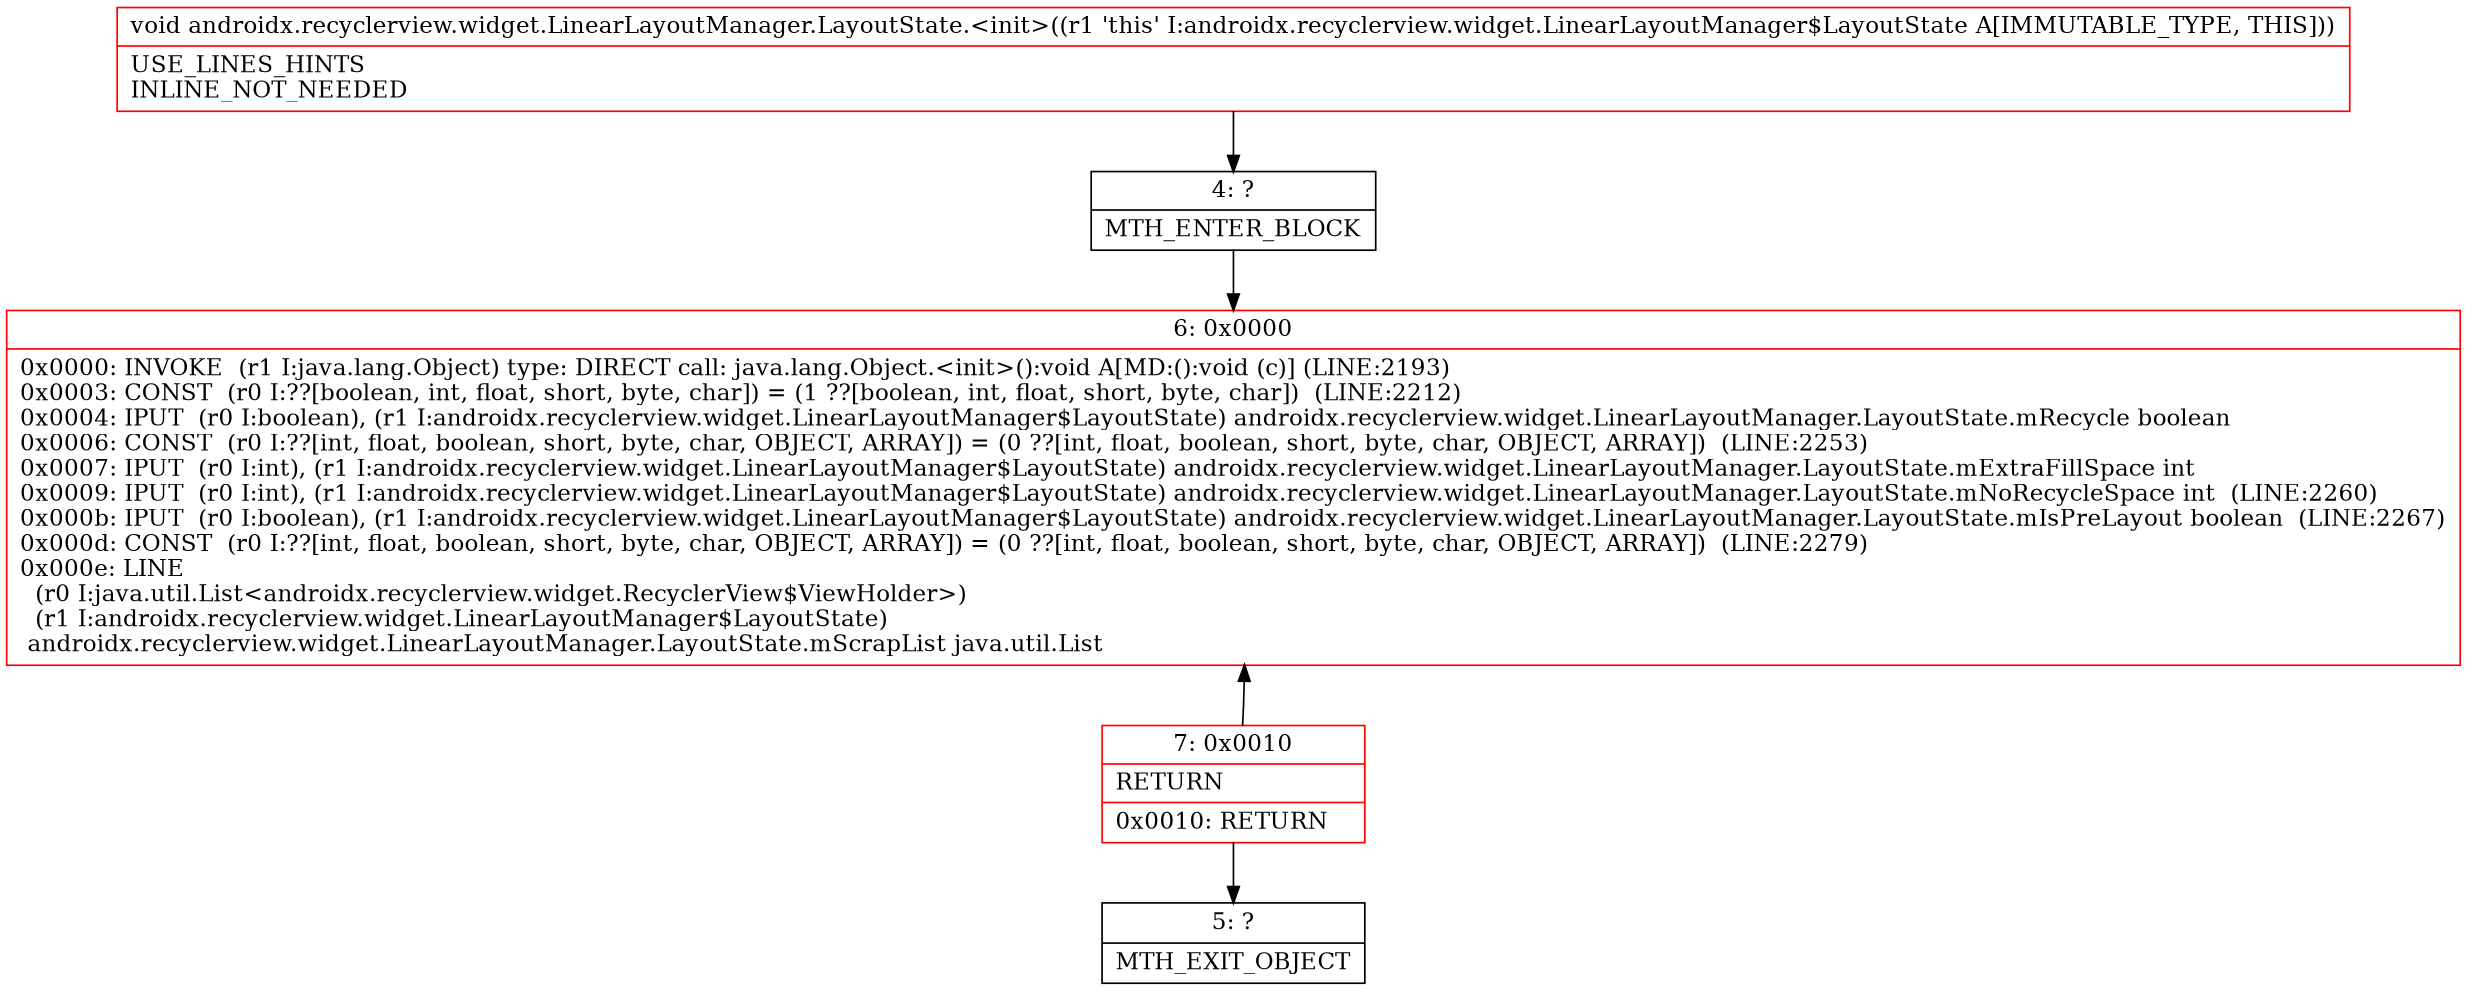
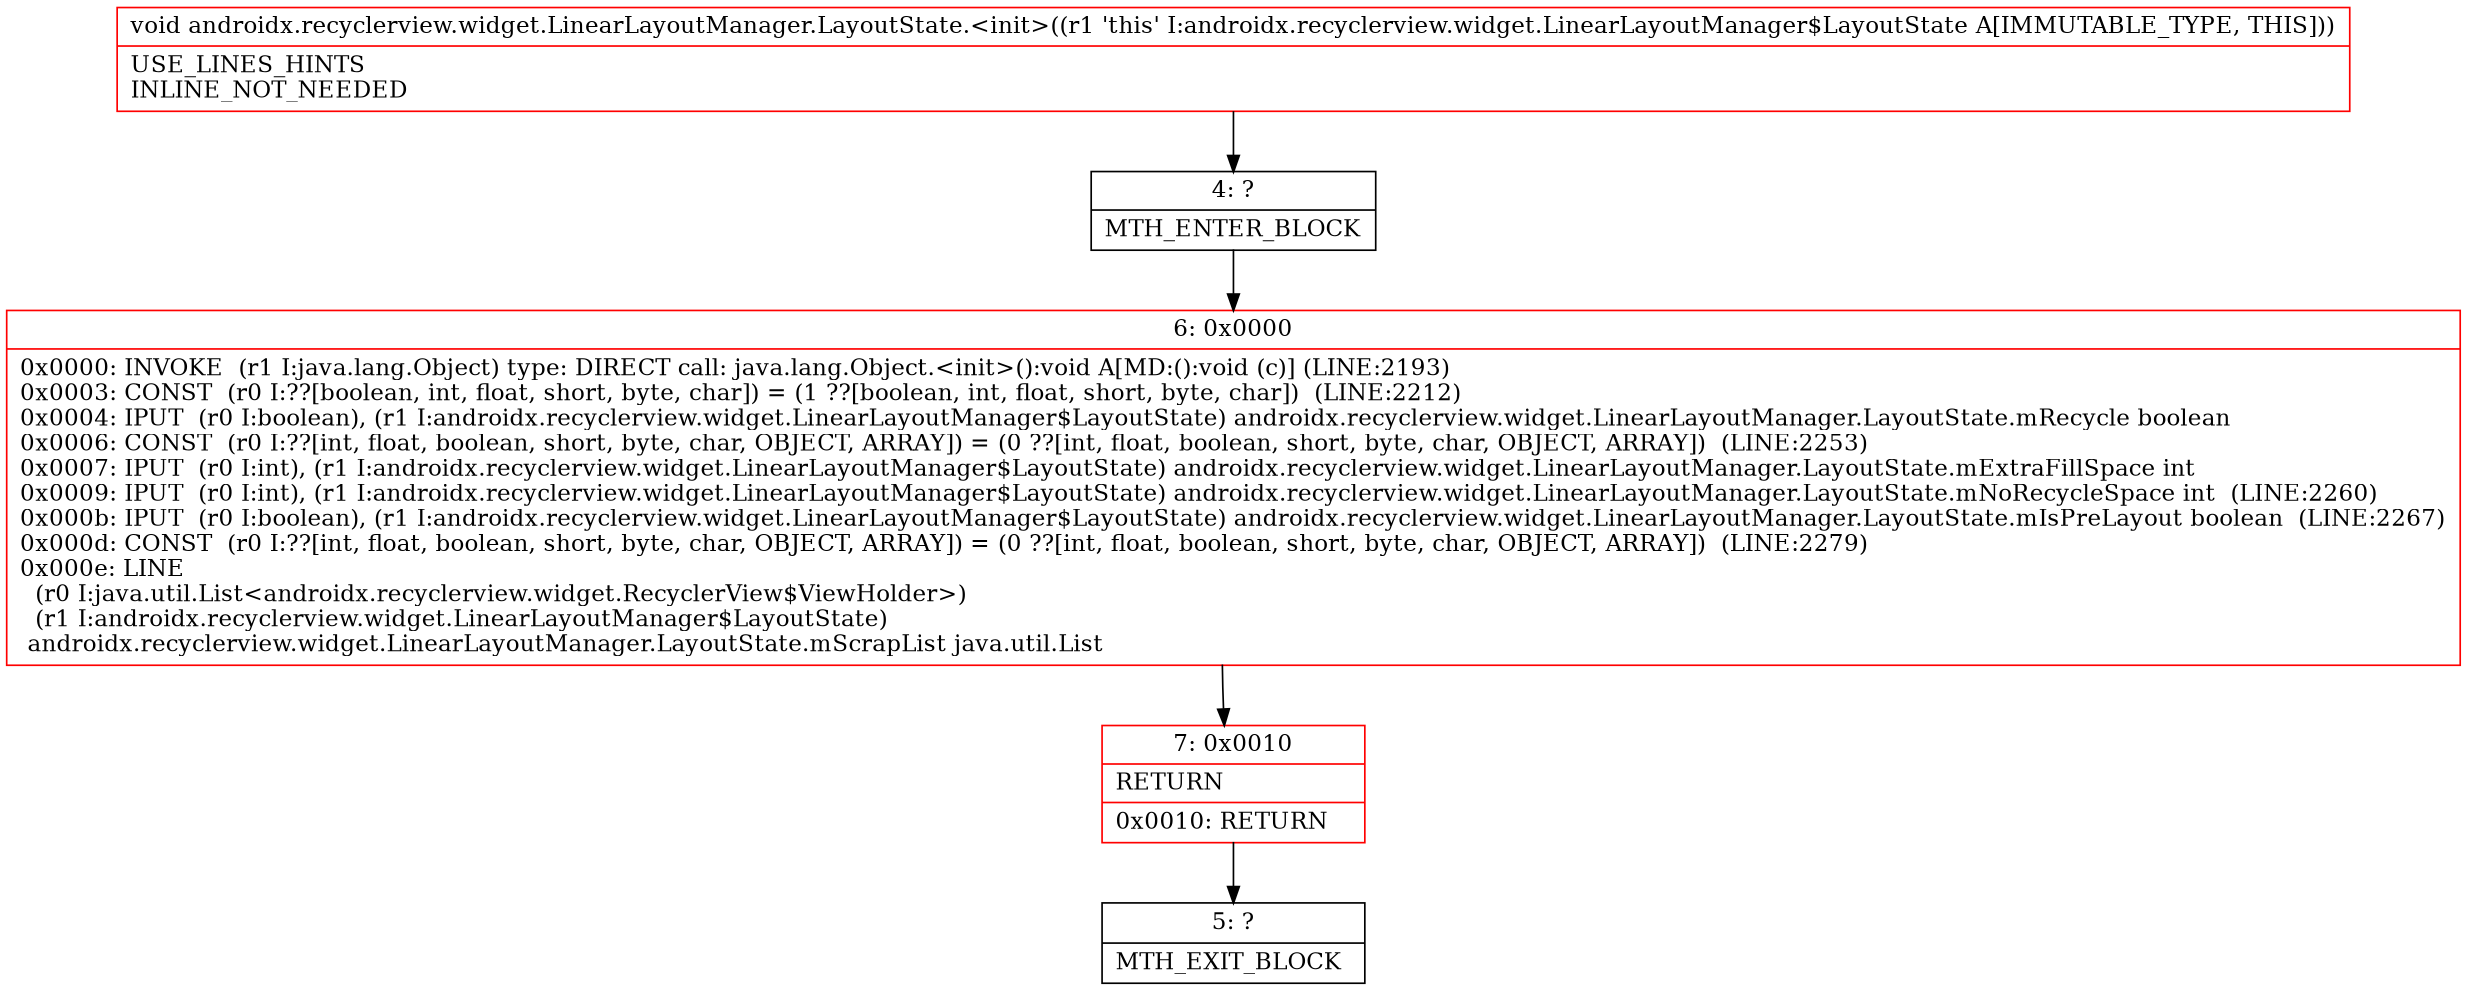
(1244, 704) -> (1223, 687)
(1233, 962) -> (1229, 962)
